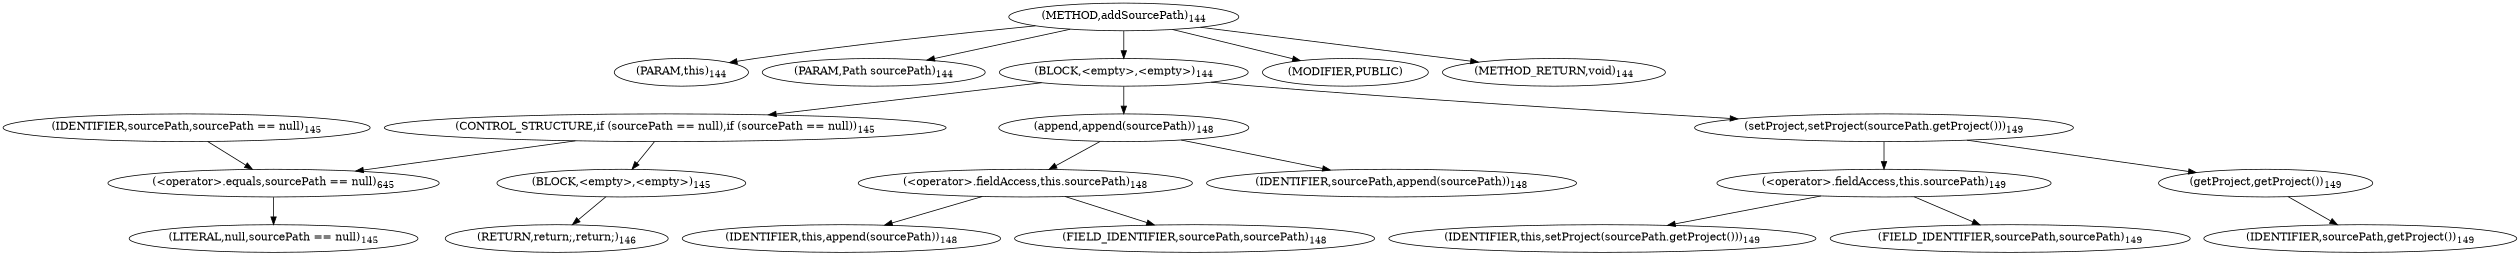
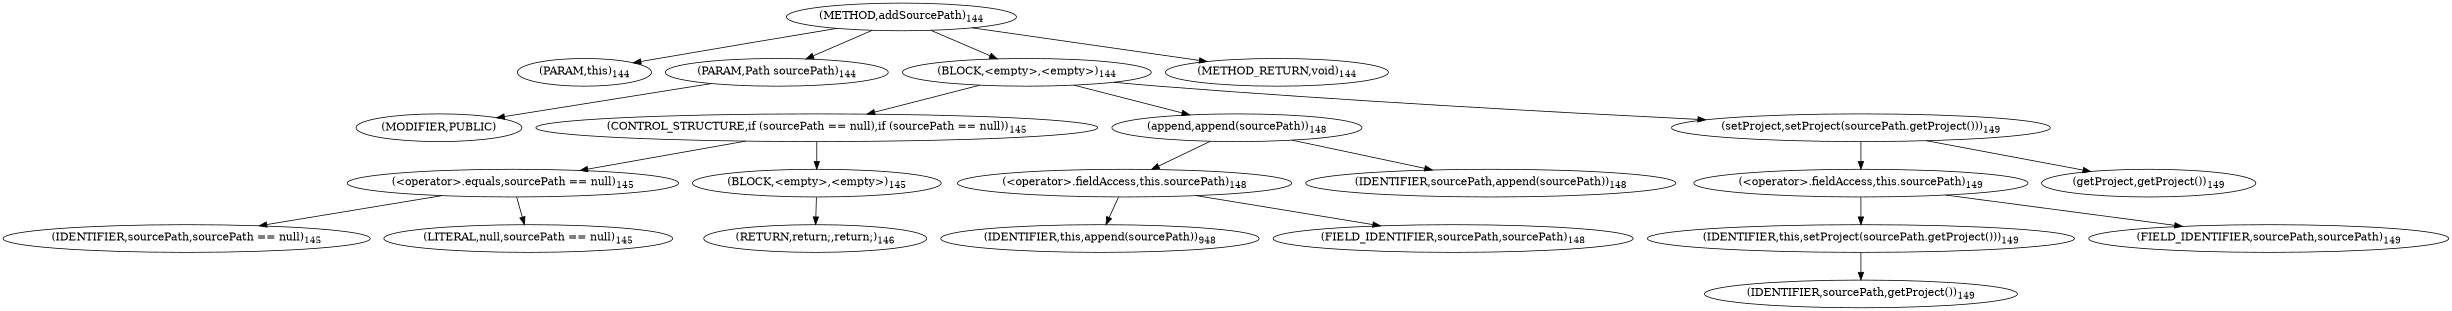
(1233, 44) -> (608, 100)
(227, 153) -> (354, 210)
(386, 182) -> (625, 182)
(2309, 209) -> (1861, 262)
(949, 237) -> (1207, 237)
